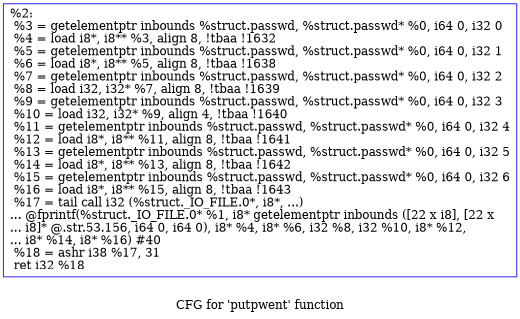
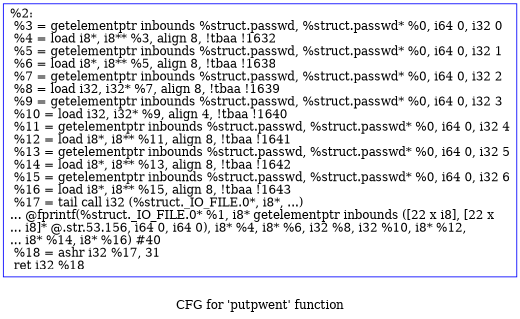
(85, 253) -> (85, 253)
